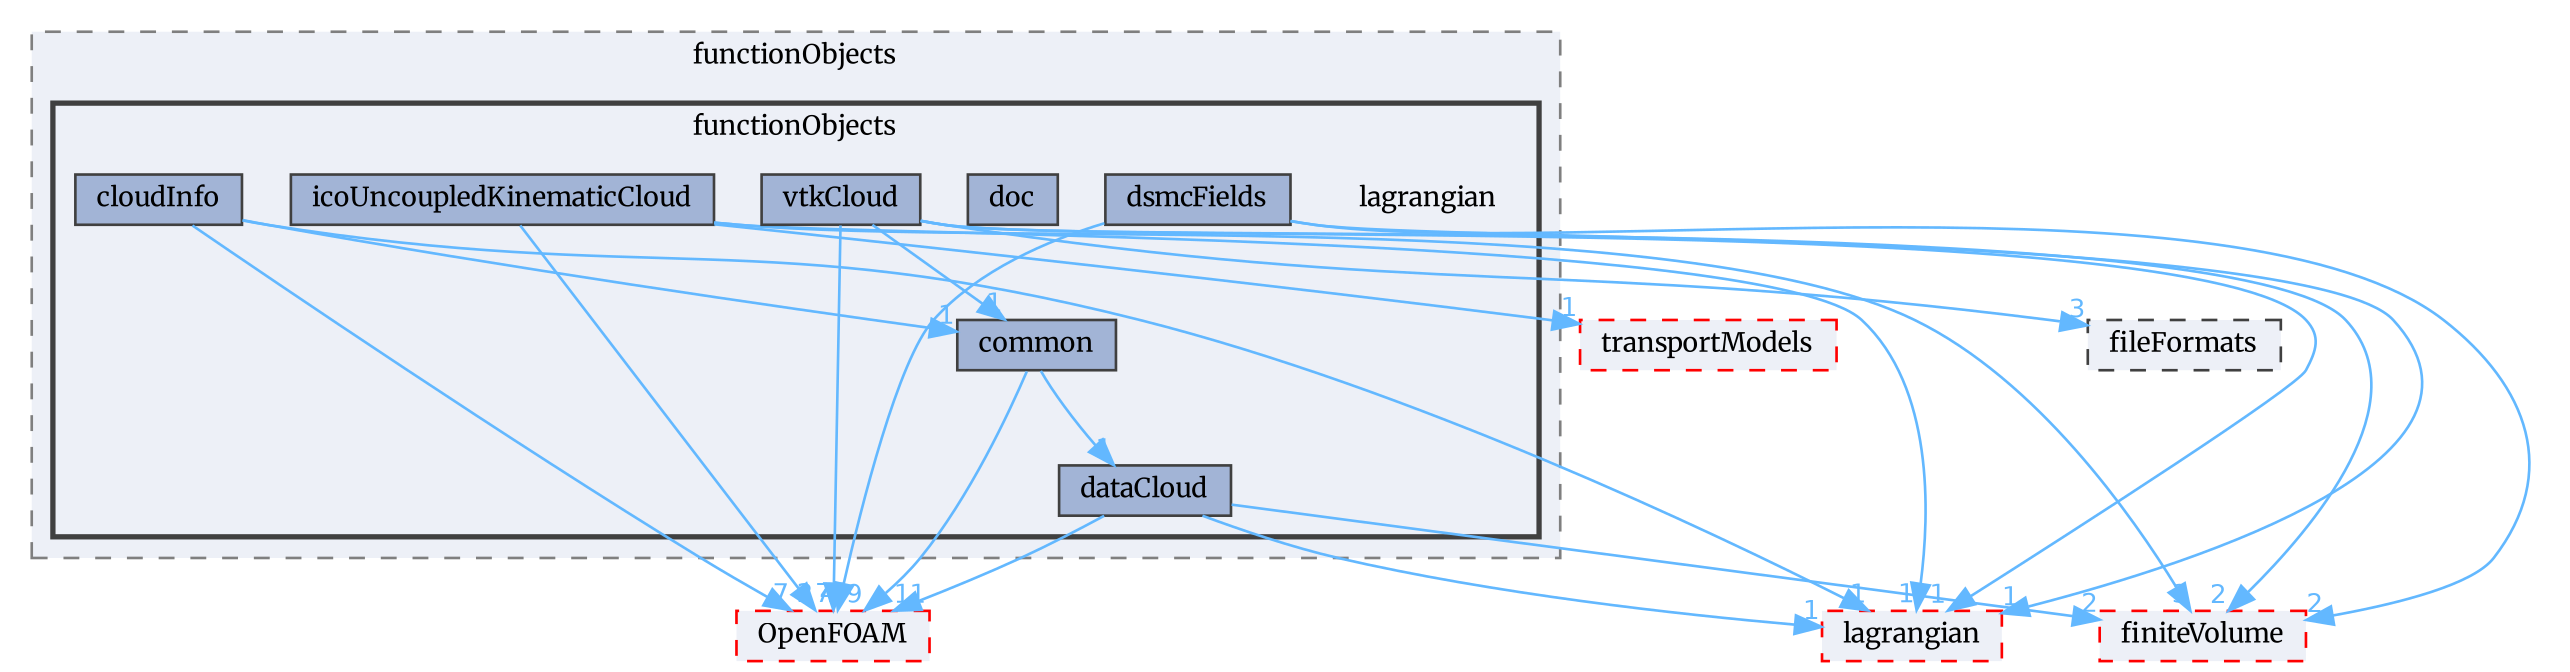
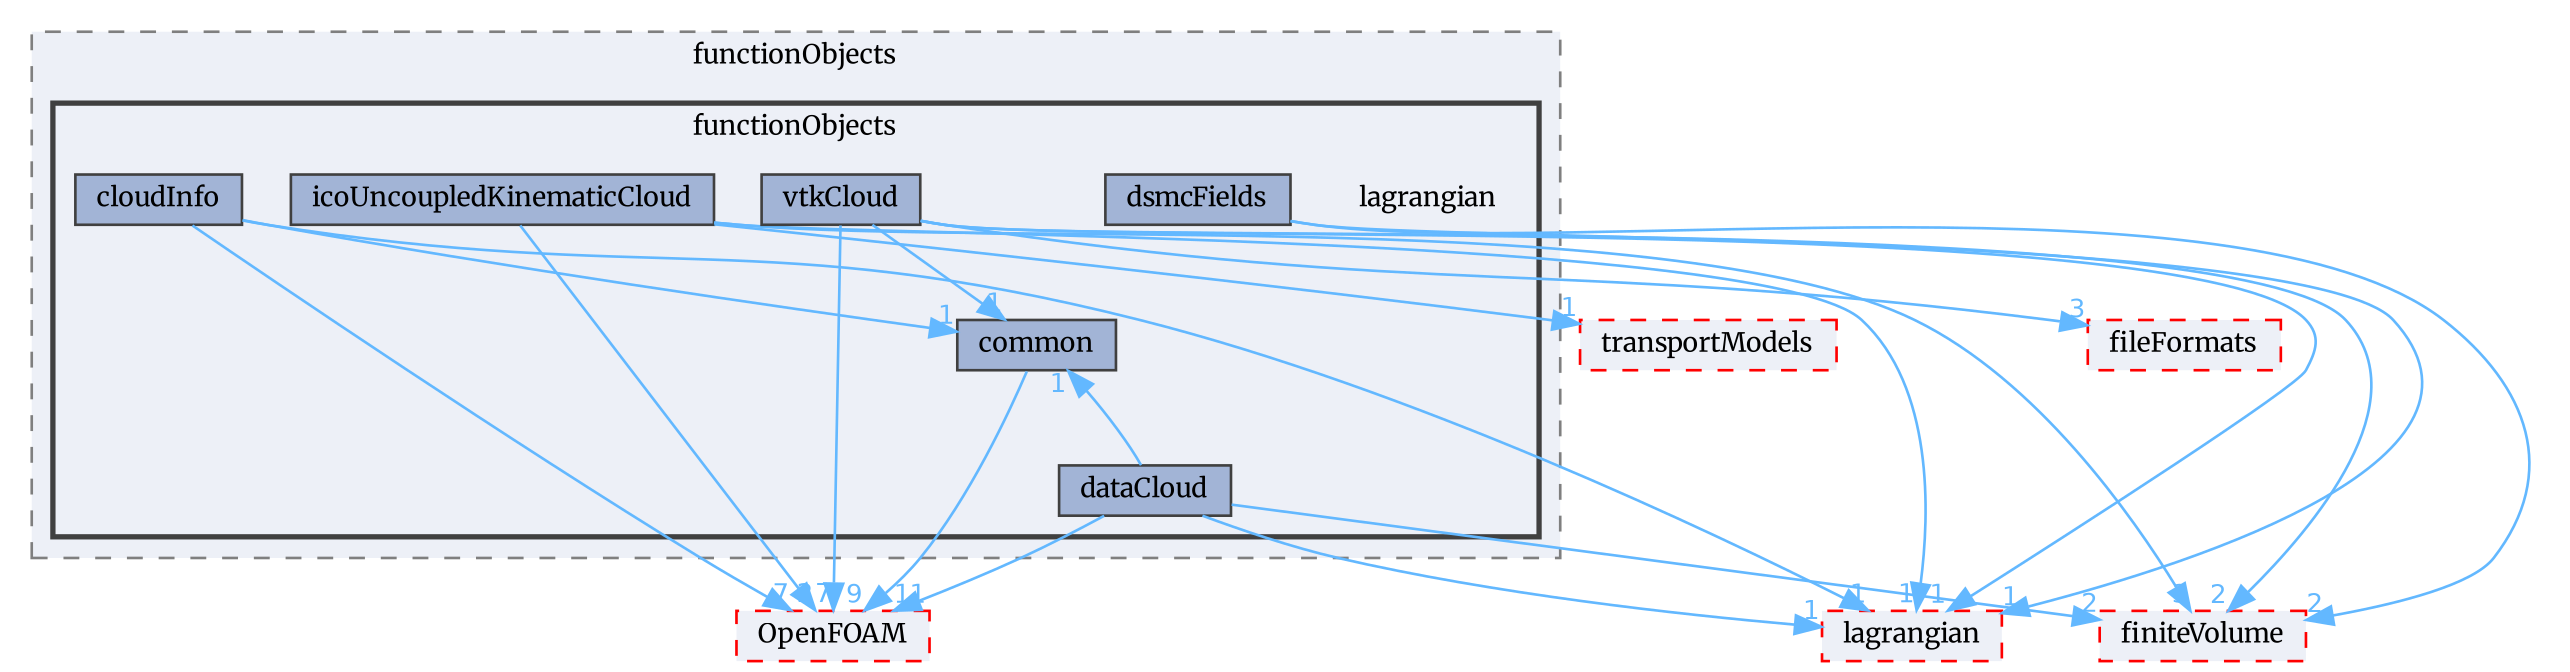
(1013, 200) -> none
(2184, 345) -> (2184, 345)
(913, 355) -> none
(1067, 409) -> (1115, 427)
